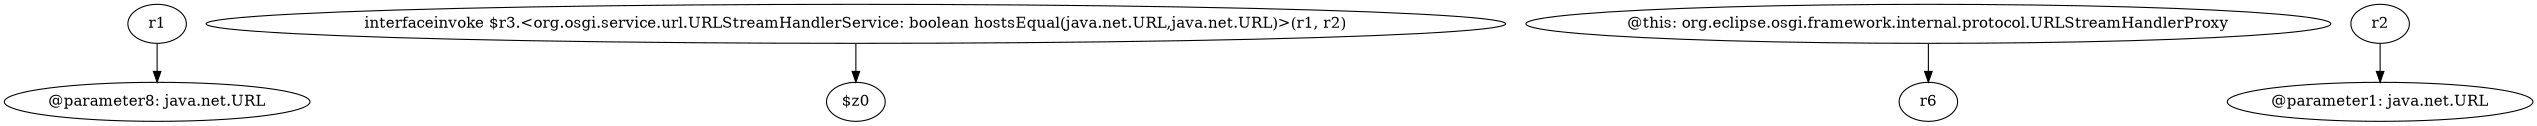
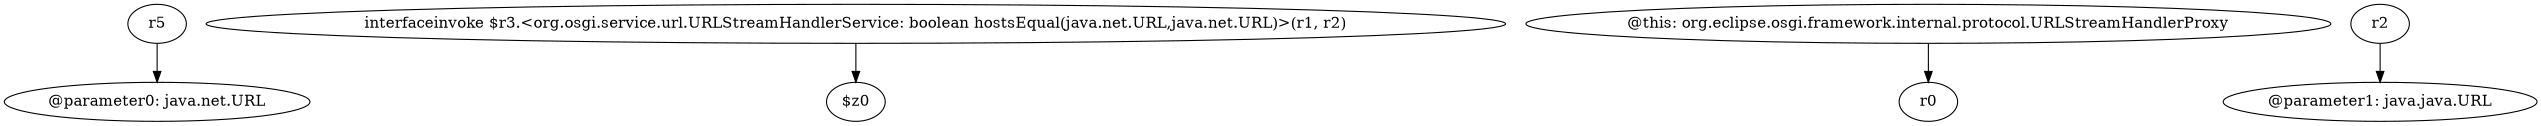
(157, 24) -> (157, 24)
(157, 102) -> (157, 102)
(1928, 102) -> (1928, 102)
(2380, 102) -> (2380, 102)
